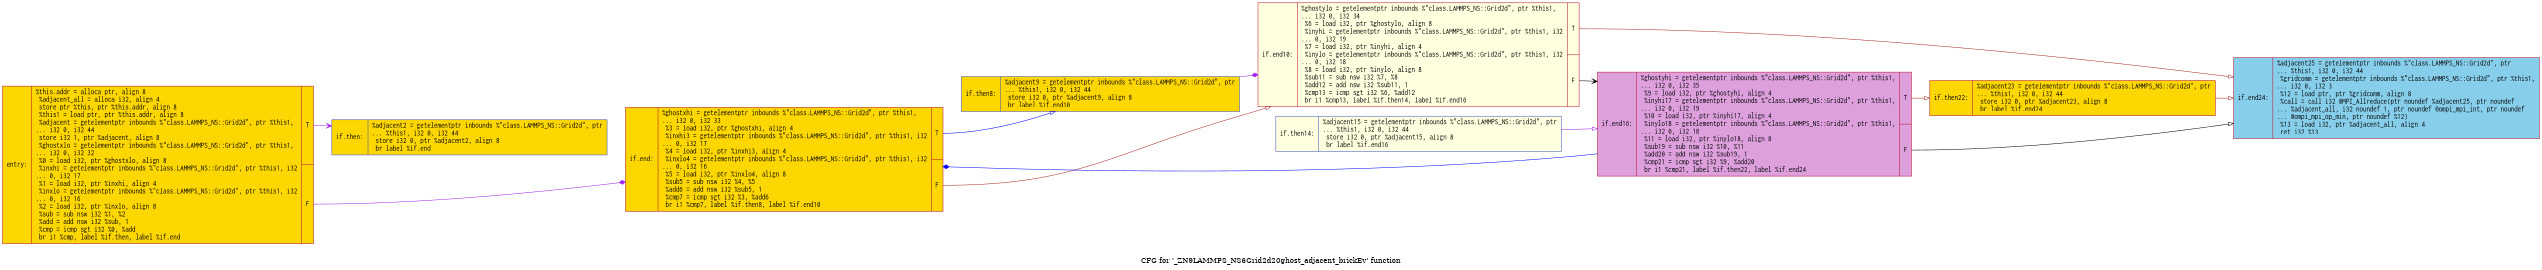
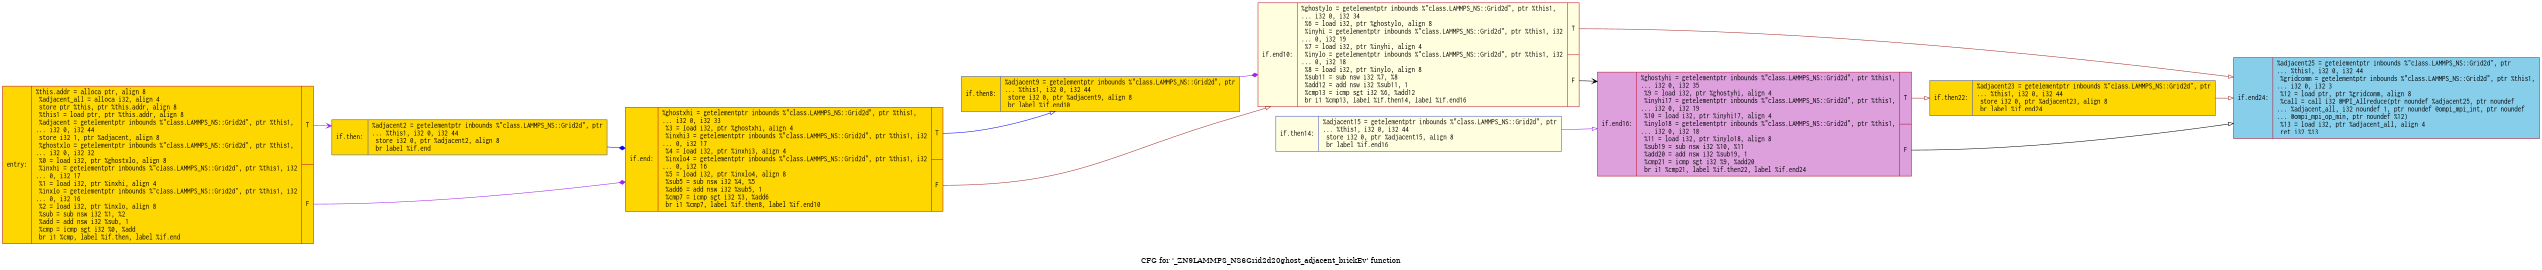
(2073, 98) -> (2073, 98)
(1273, 170) -> (613, 147)
